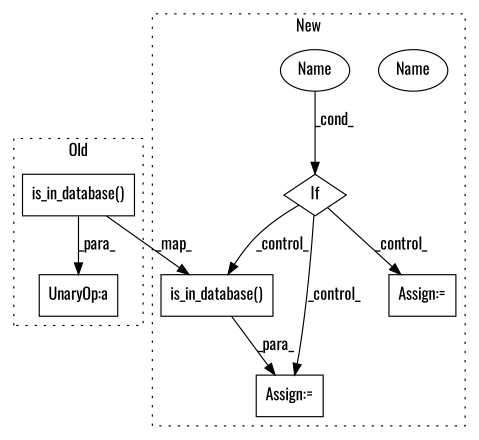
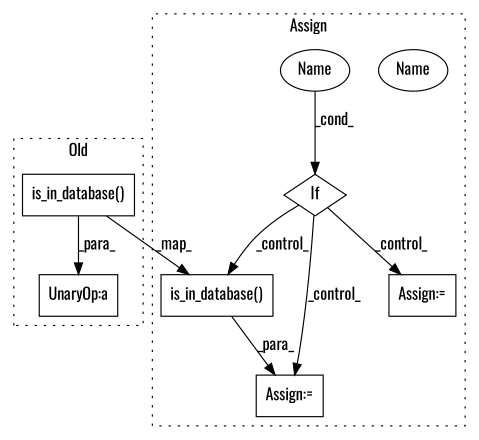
(309, 27) -> (309, 27)
